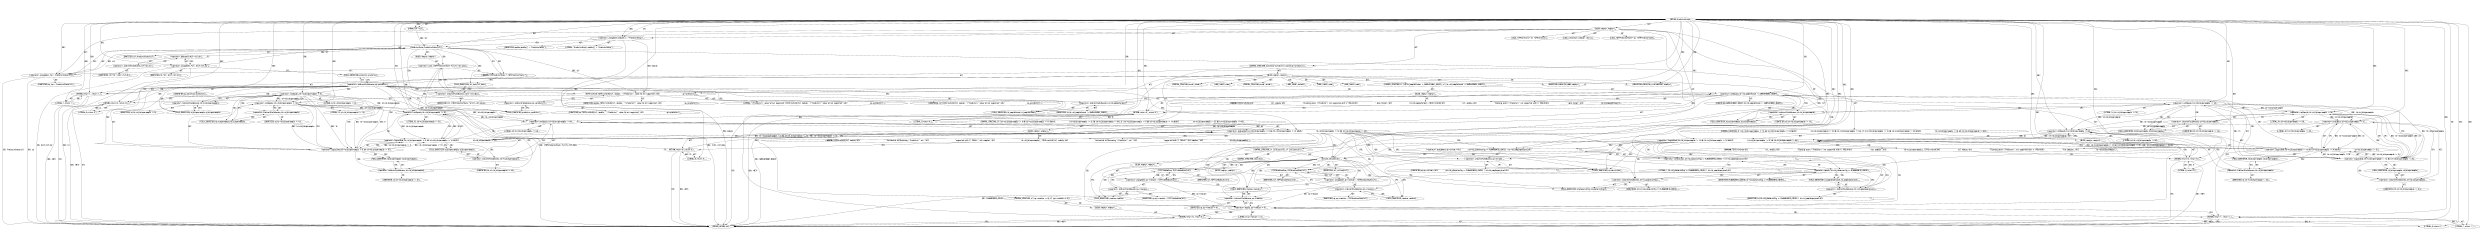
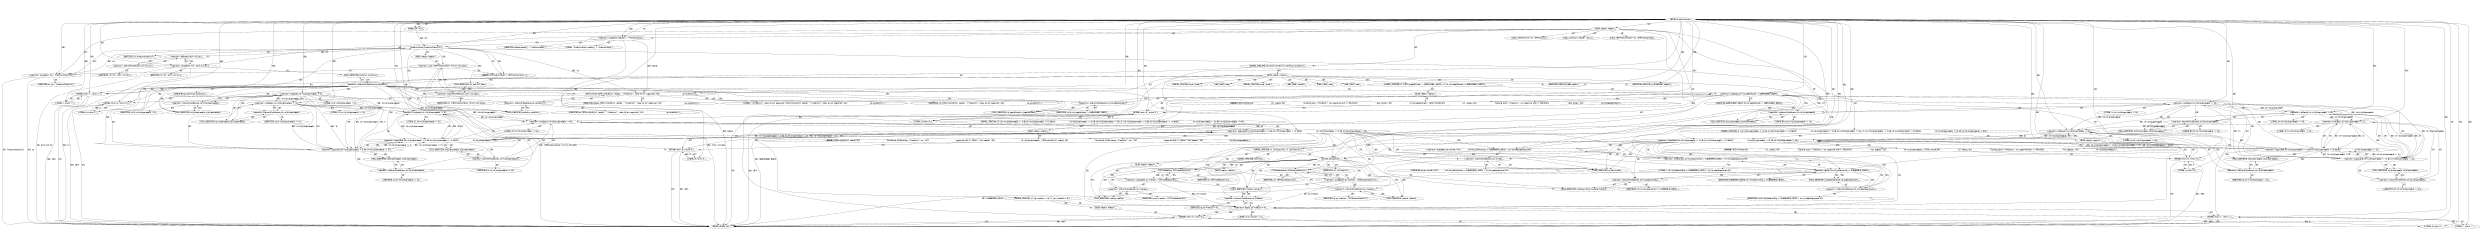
(231, 50) -> (274, 85)
(1836, 185) -> none
